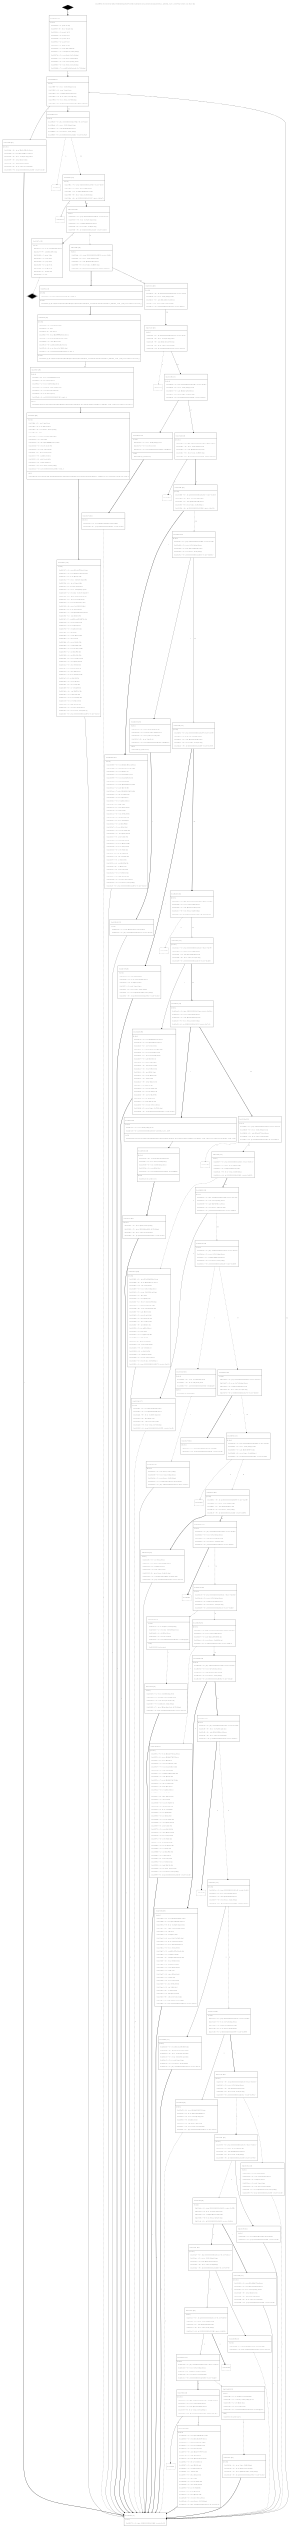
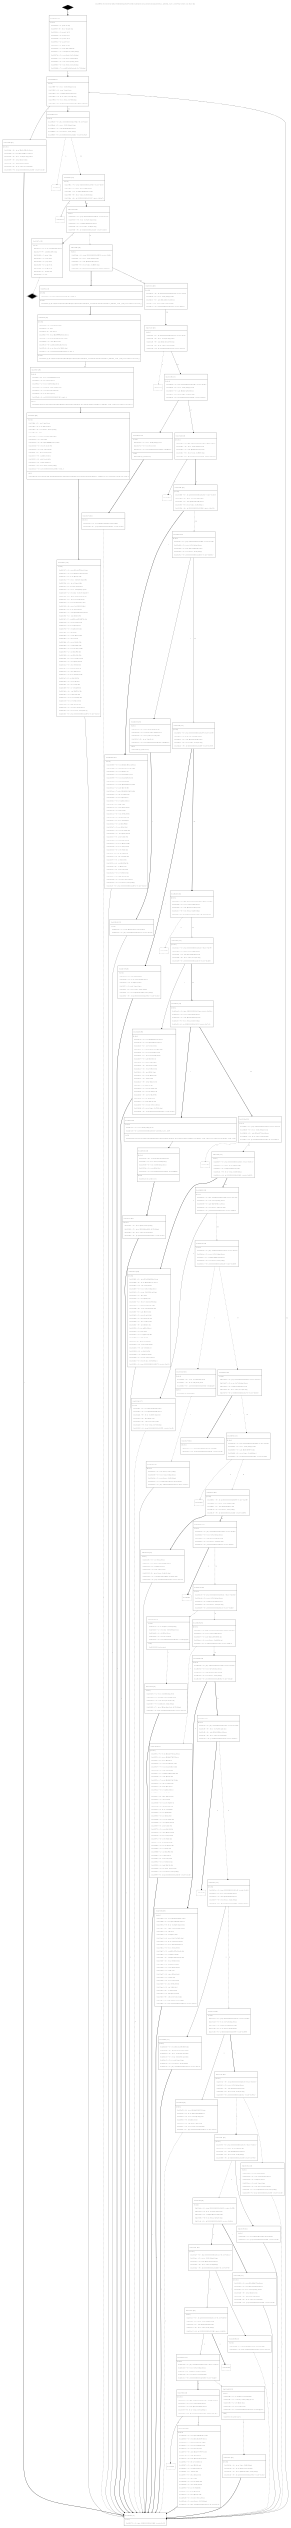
(178, 1213) -> (178, 1213)
